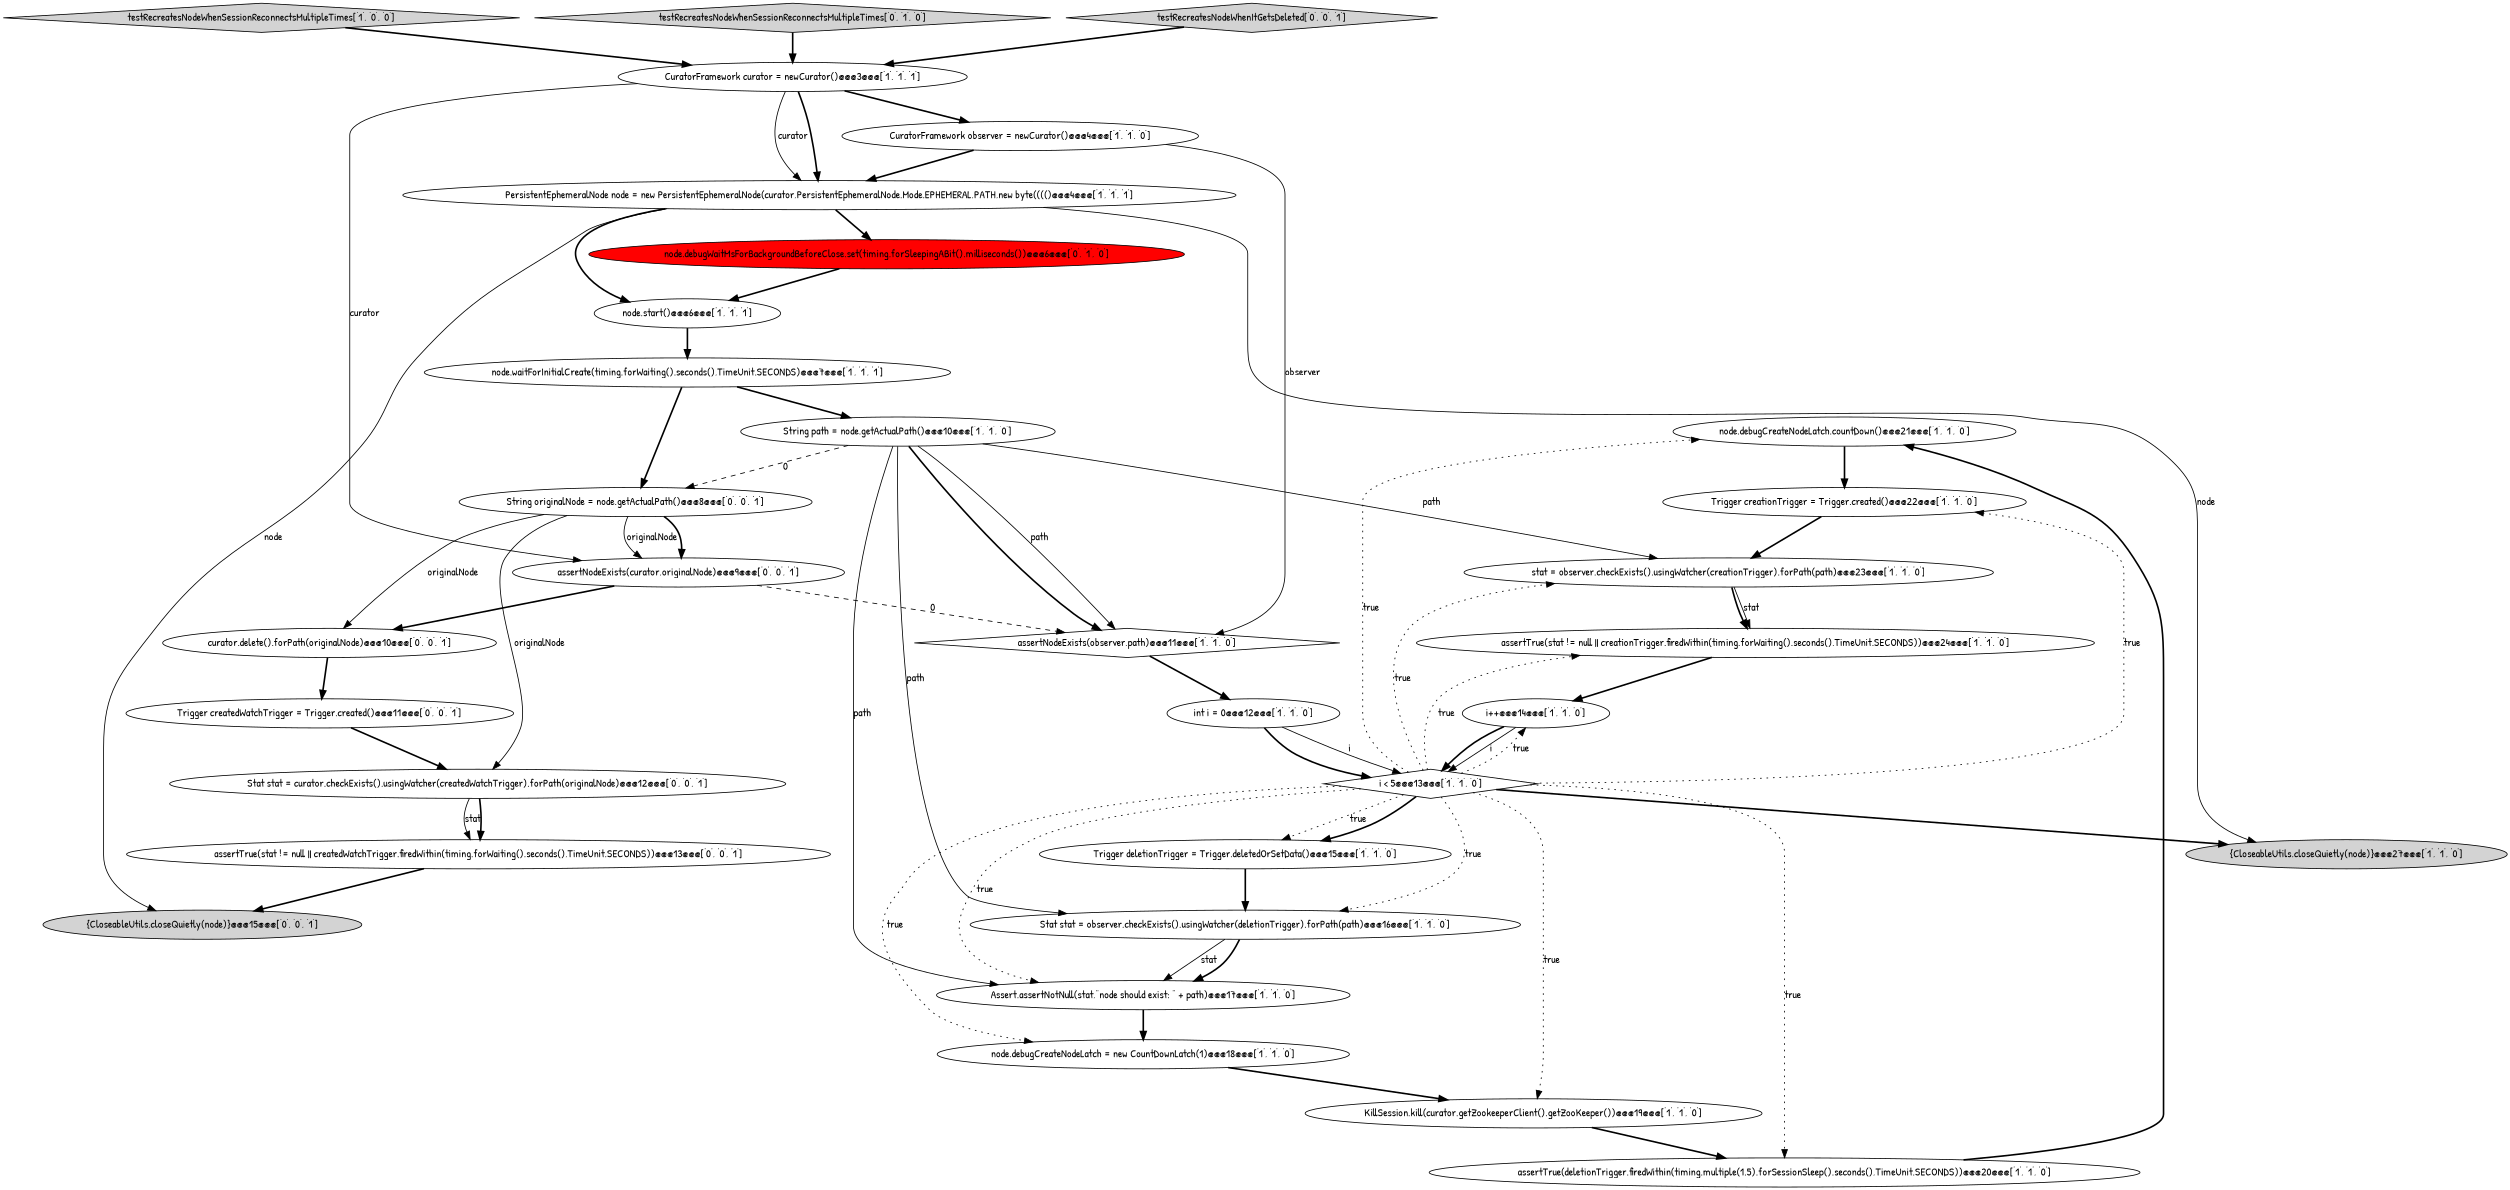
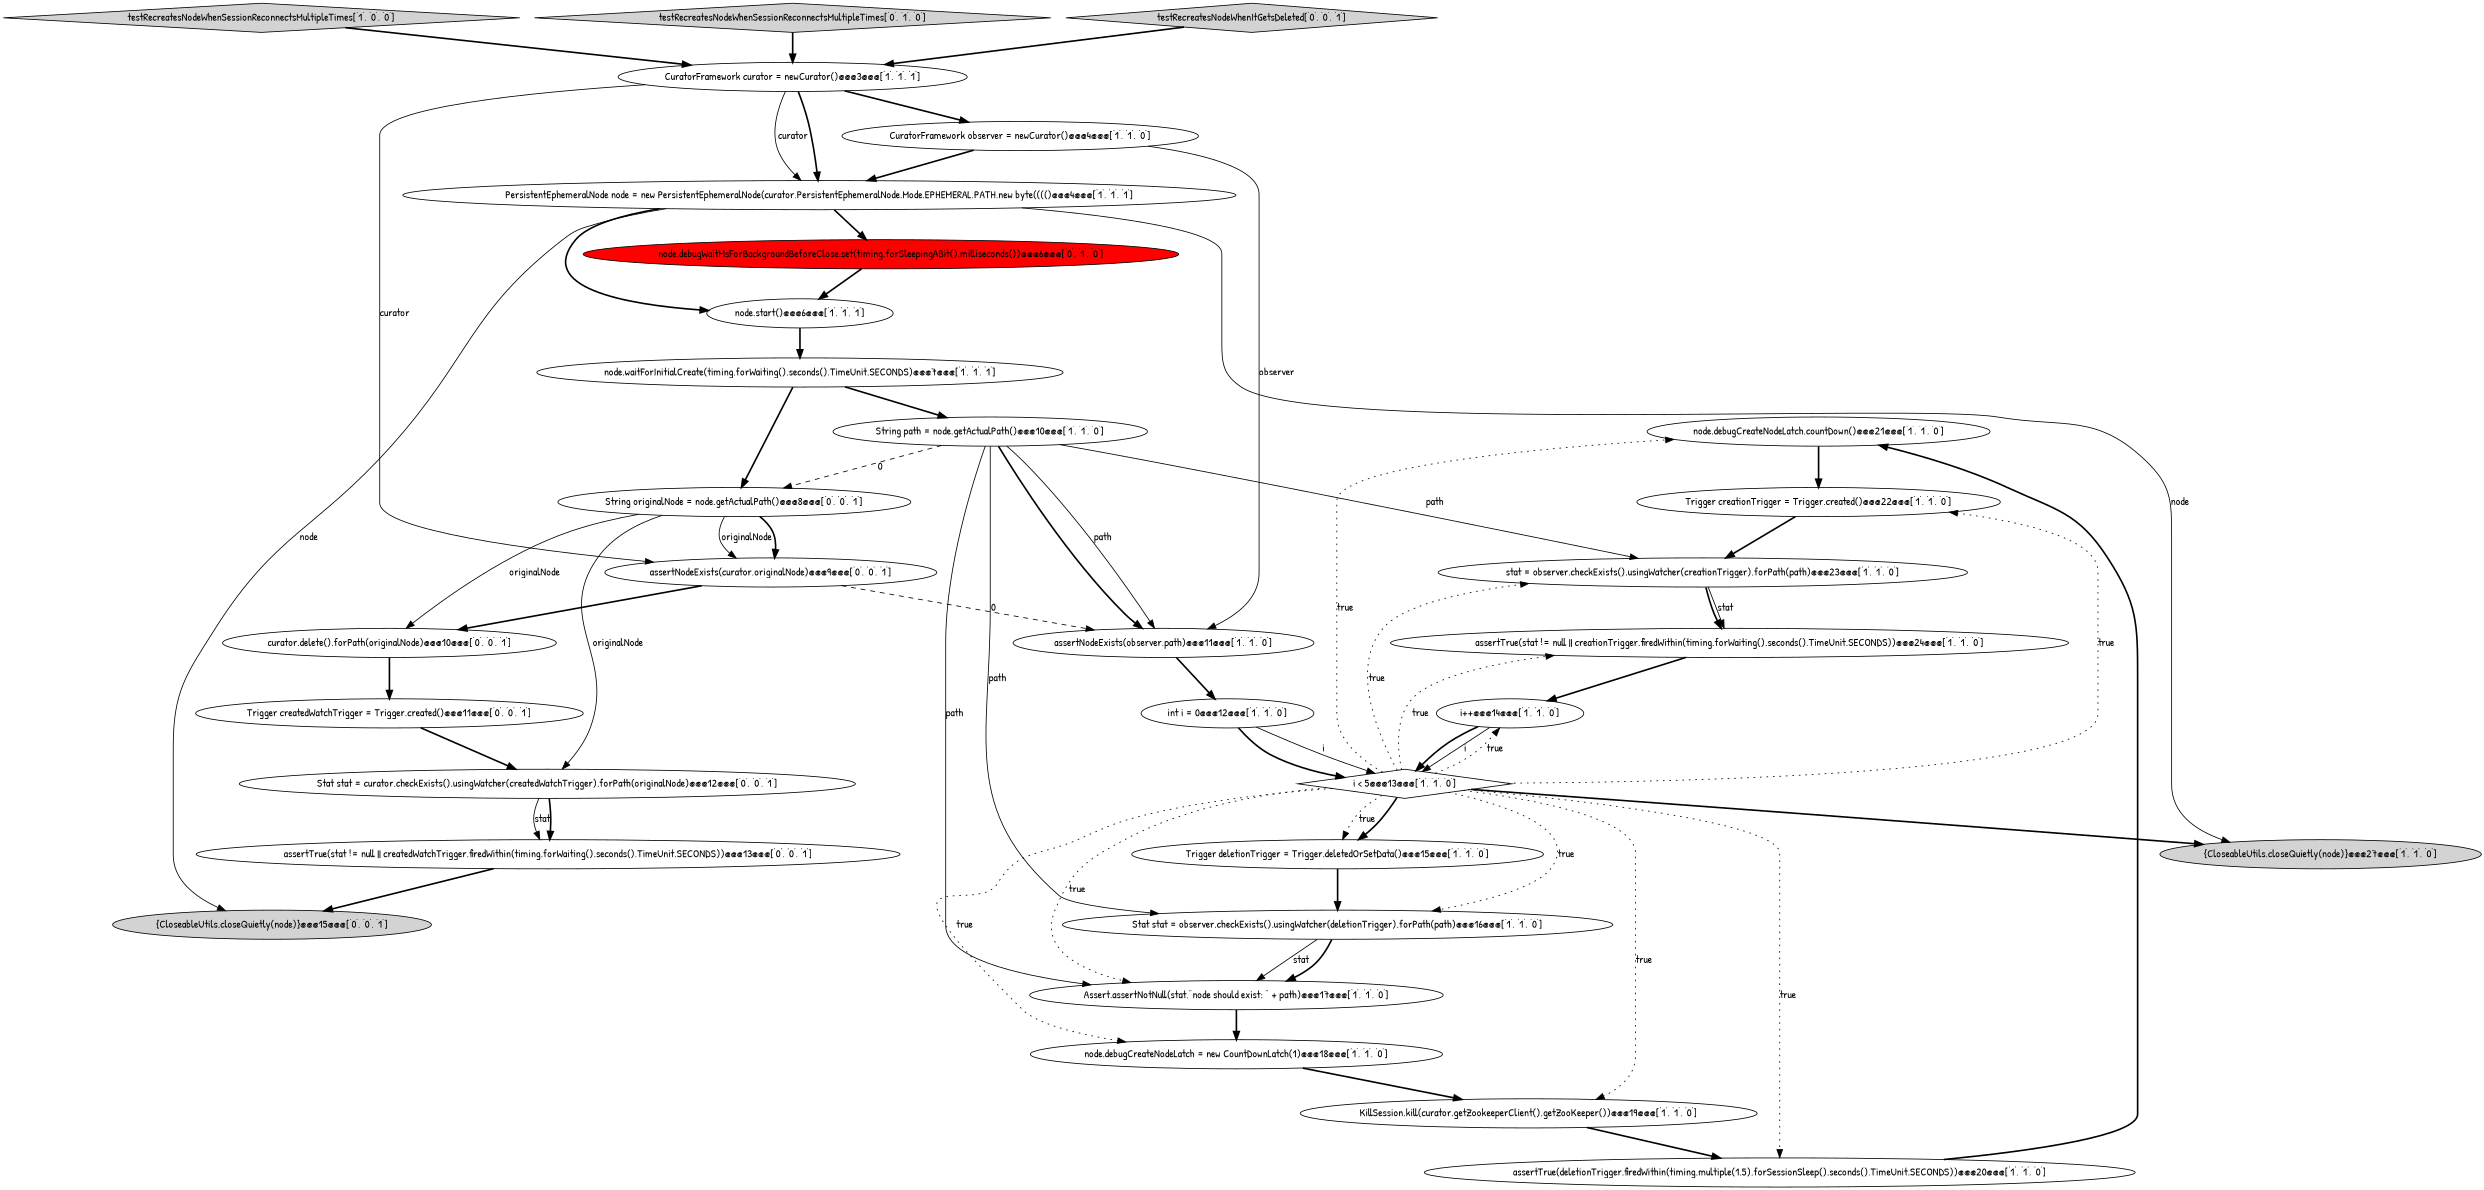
(1127, 643) -> (1163, 643)
